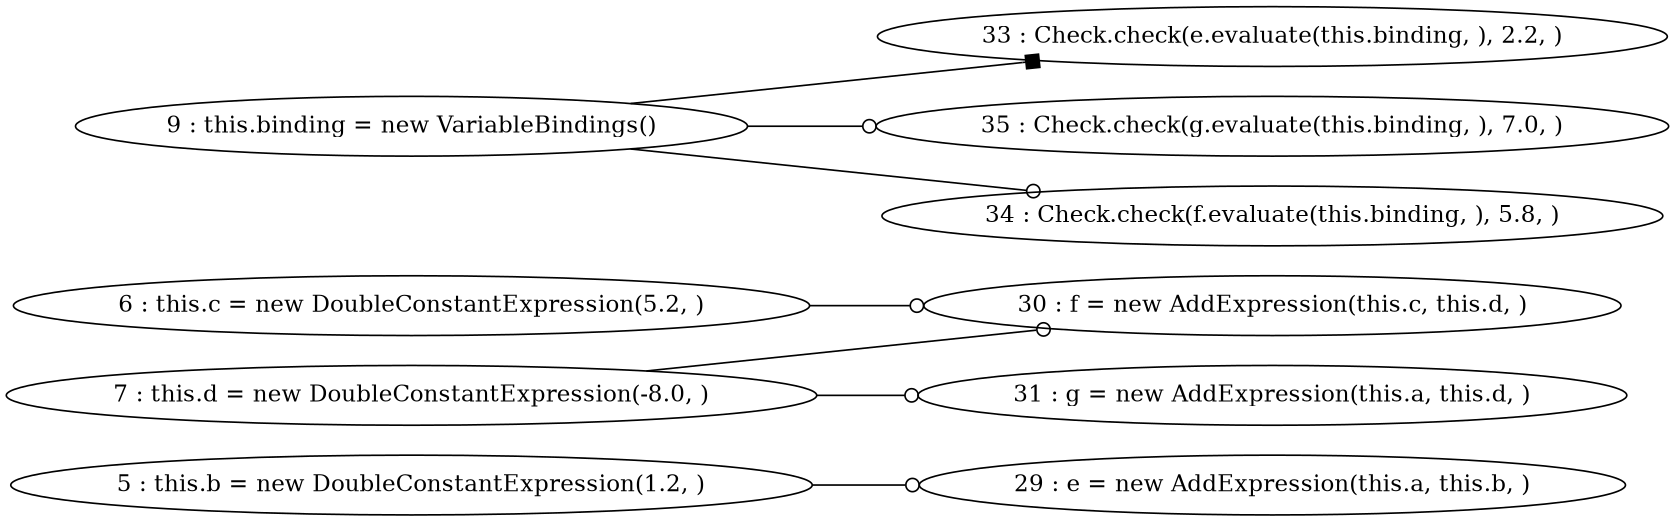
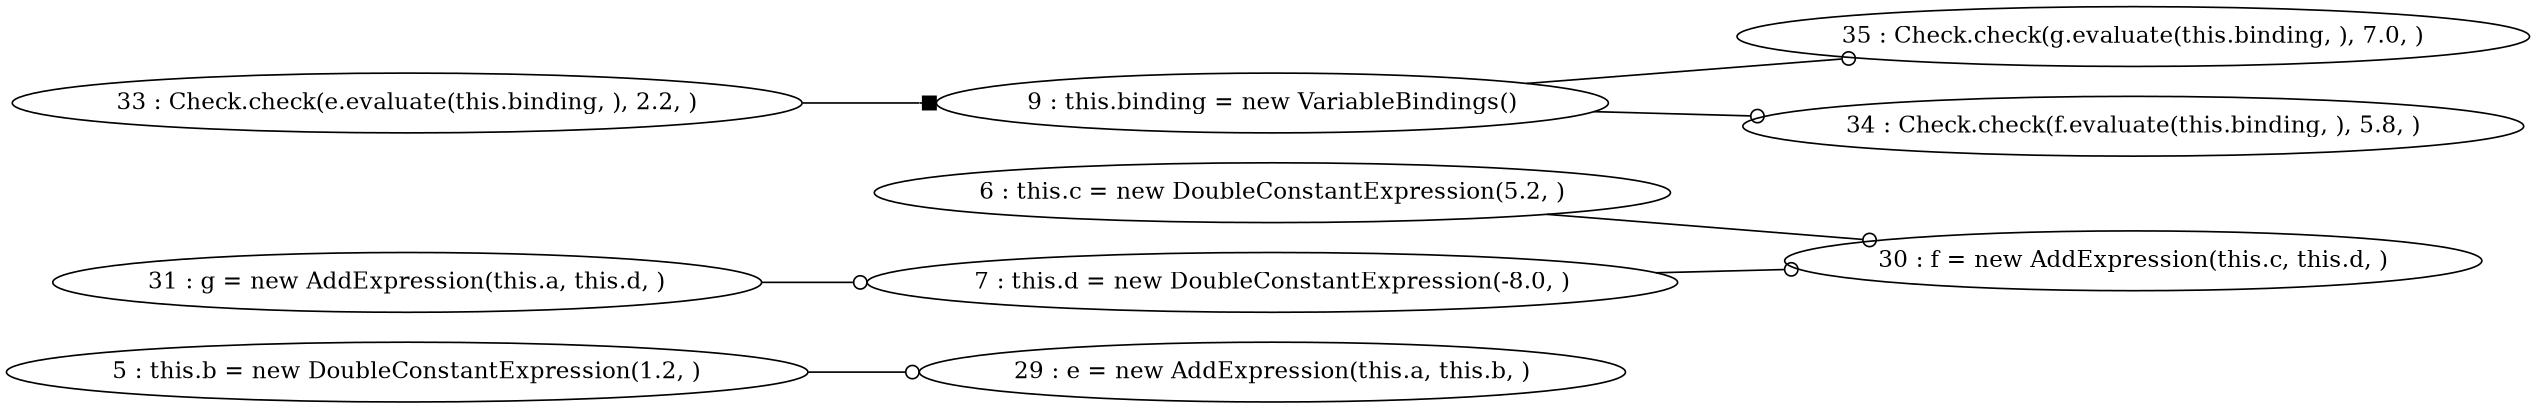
(827, 83) -> (861, 103)
(861, 395) -> (807, 282)
